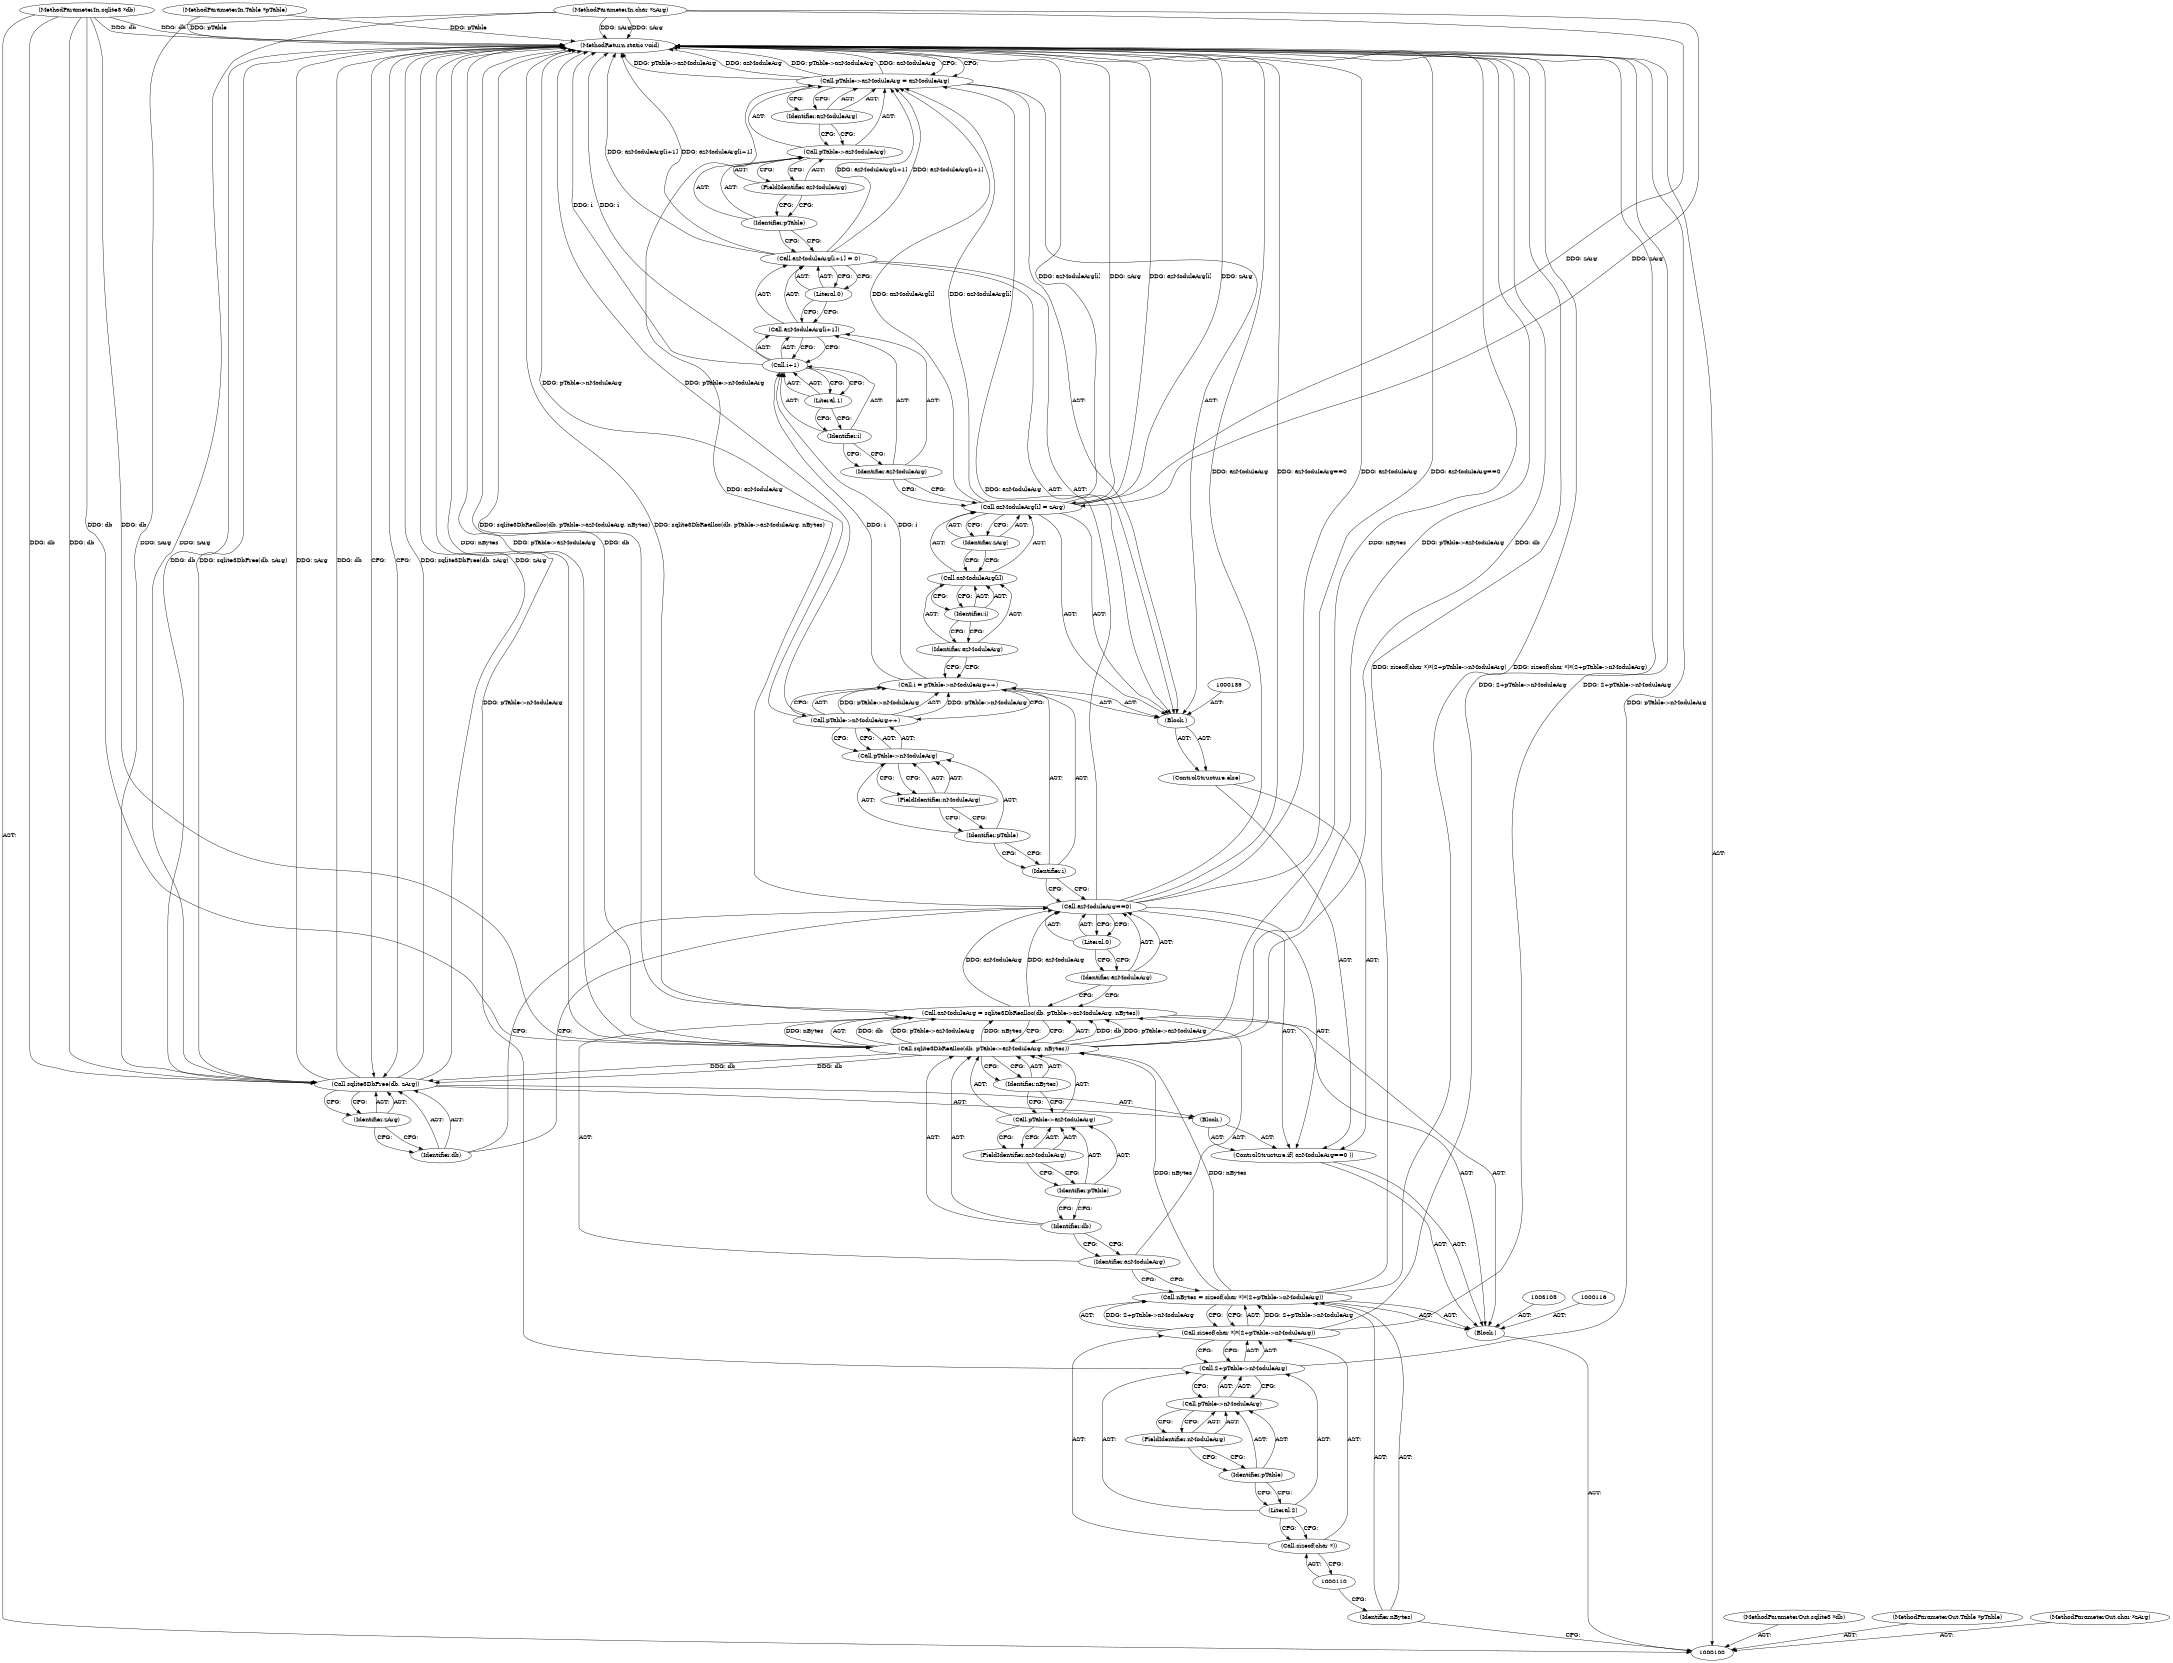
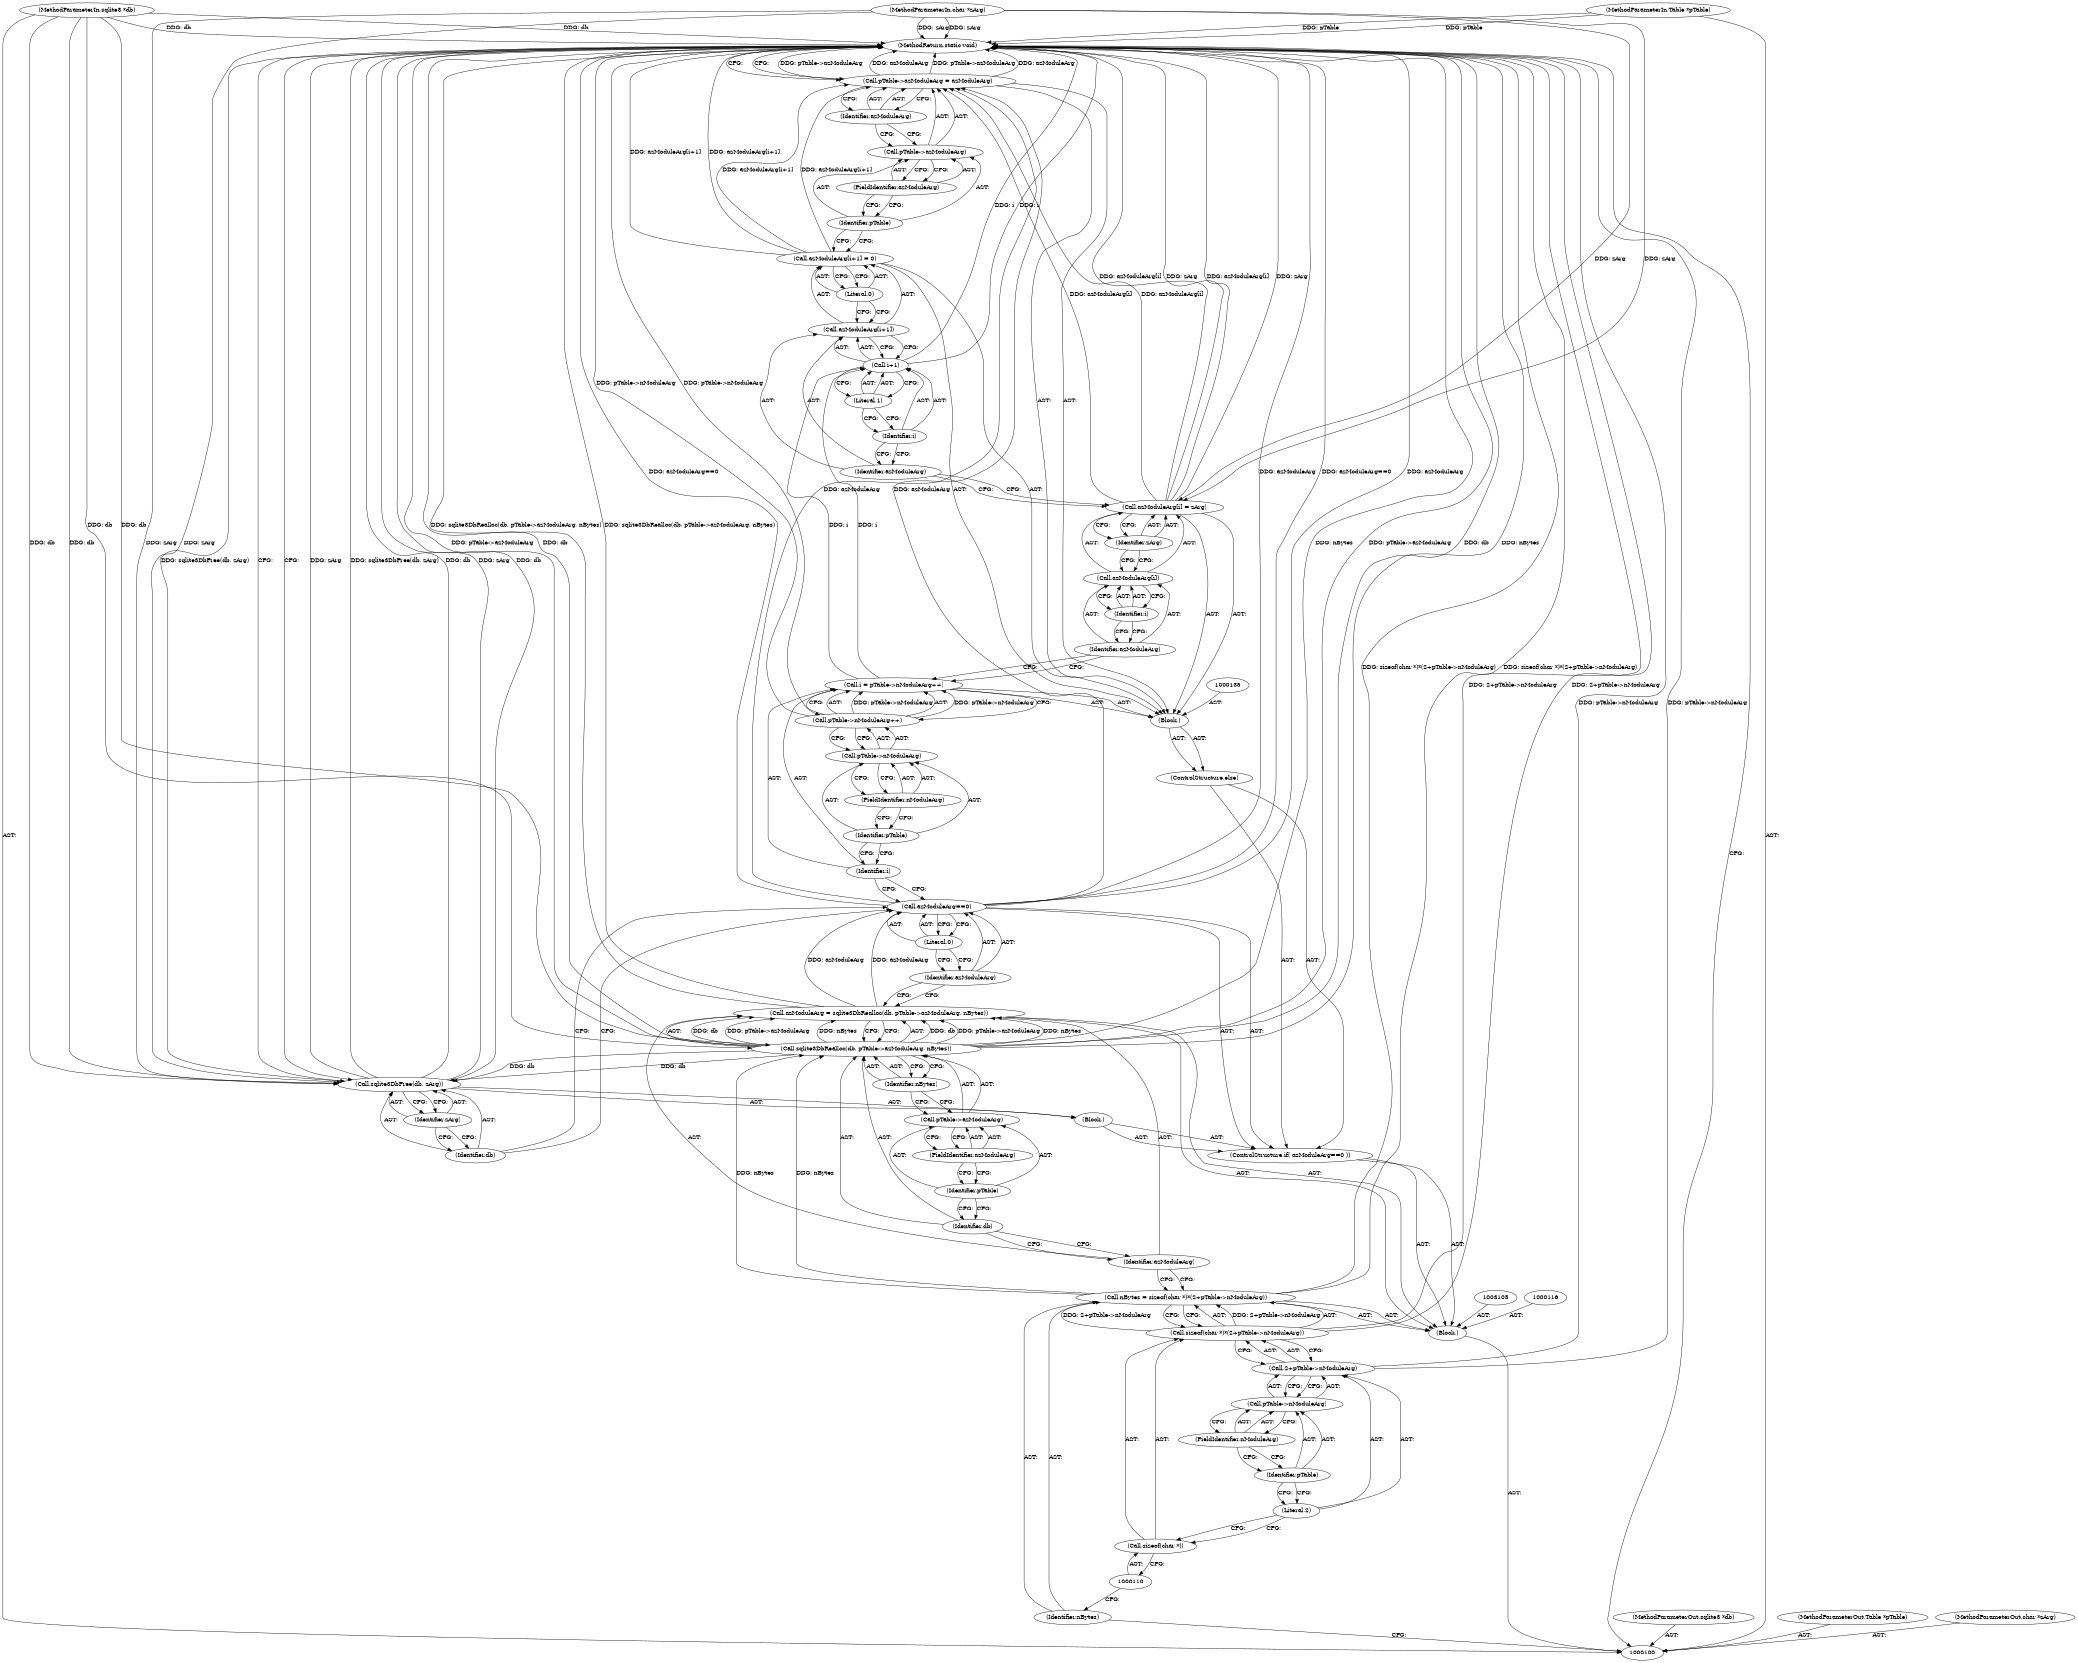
none -> (1766, 848)
(1720, 854) -> (1738, 854)
